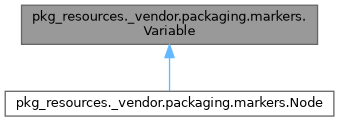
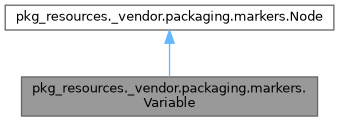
(170, 74) -> (170, 60)
